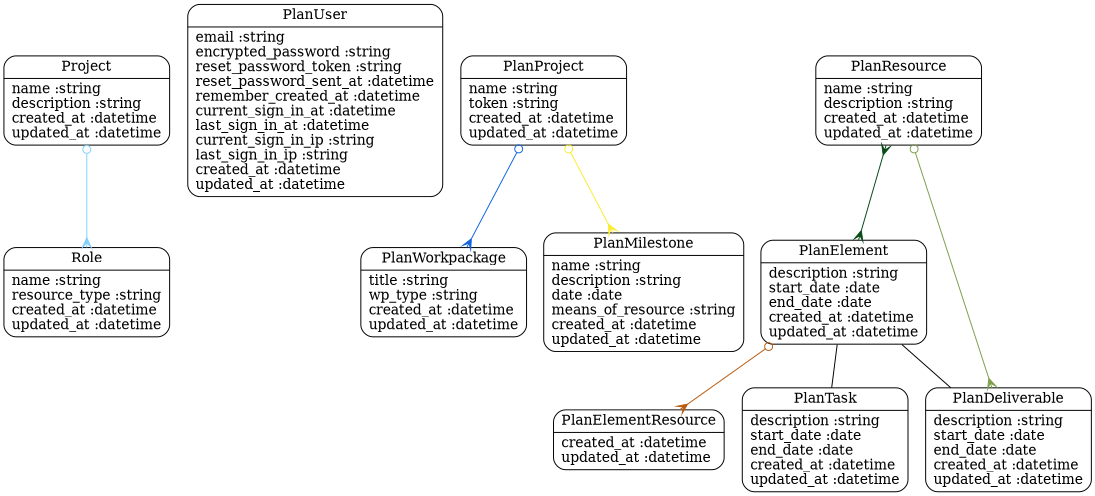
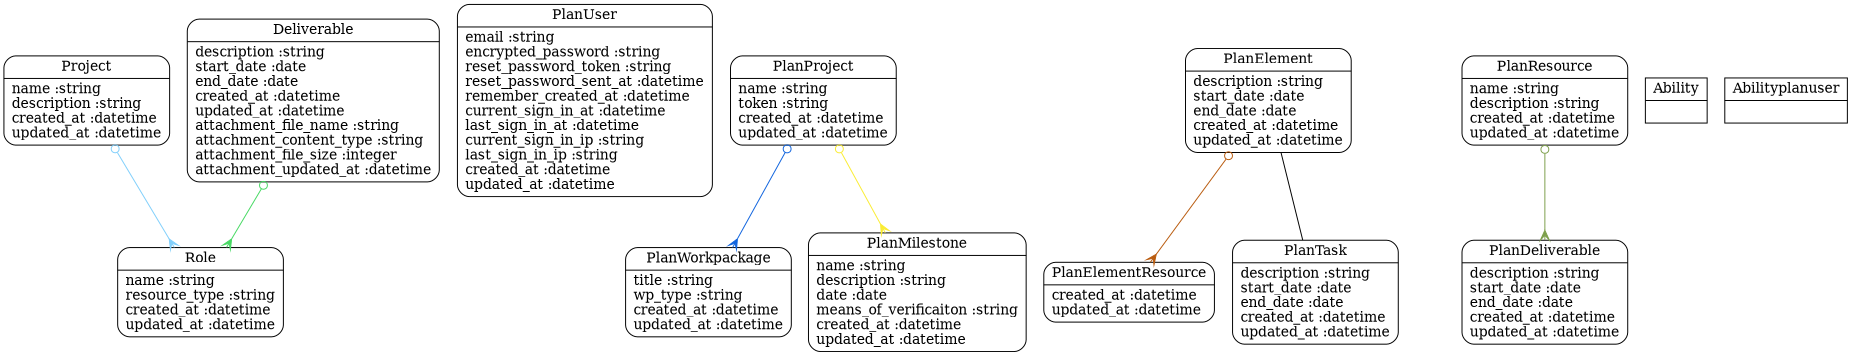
none -> (313, 101)
none -> (1676, 101)
none -> (1786, 101)
(872, 193) -> none
(644, 310) -> (917, 310)
(926, 366) -> none
